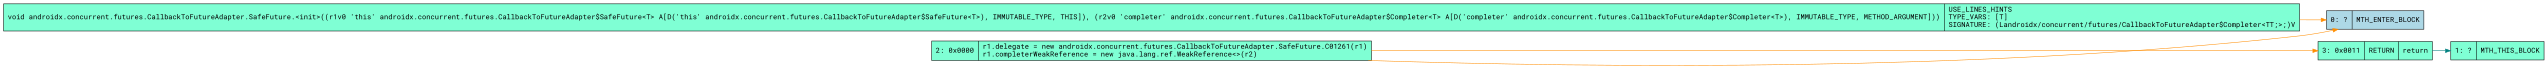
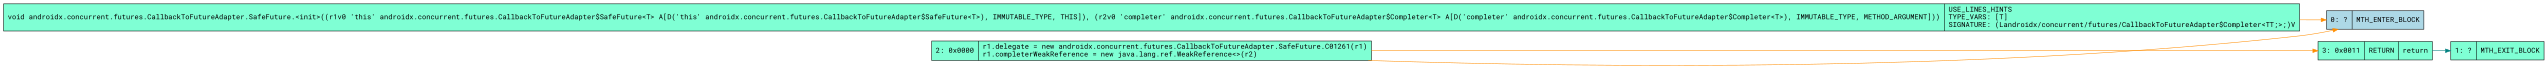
(2510, 50) -> (2510, 50)
